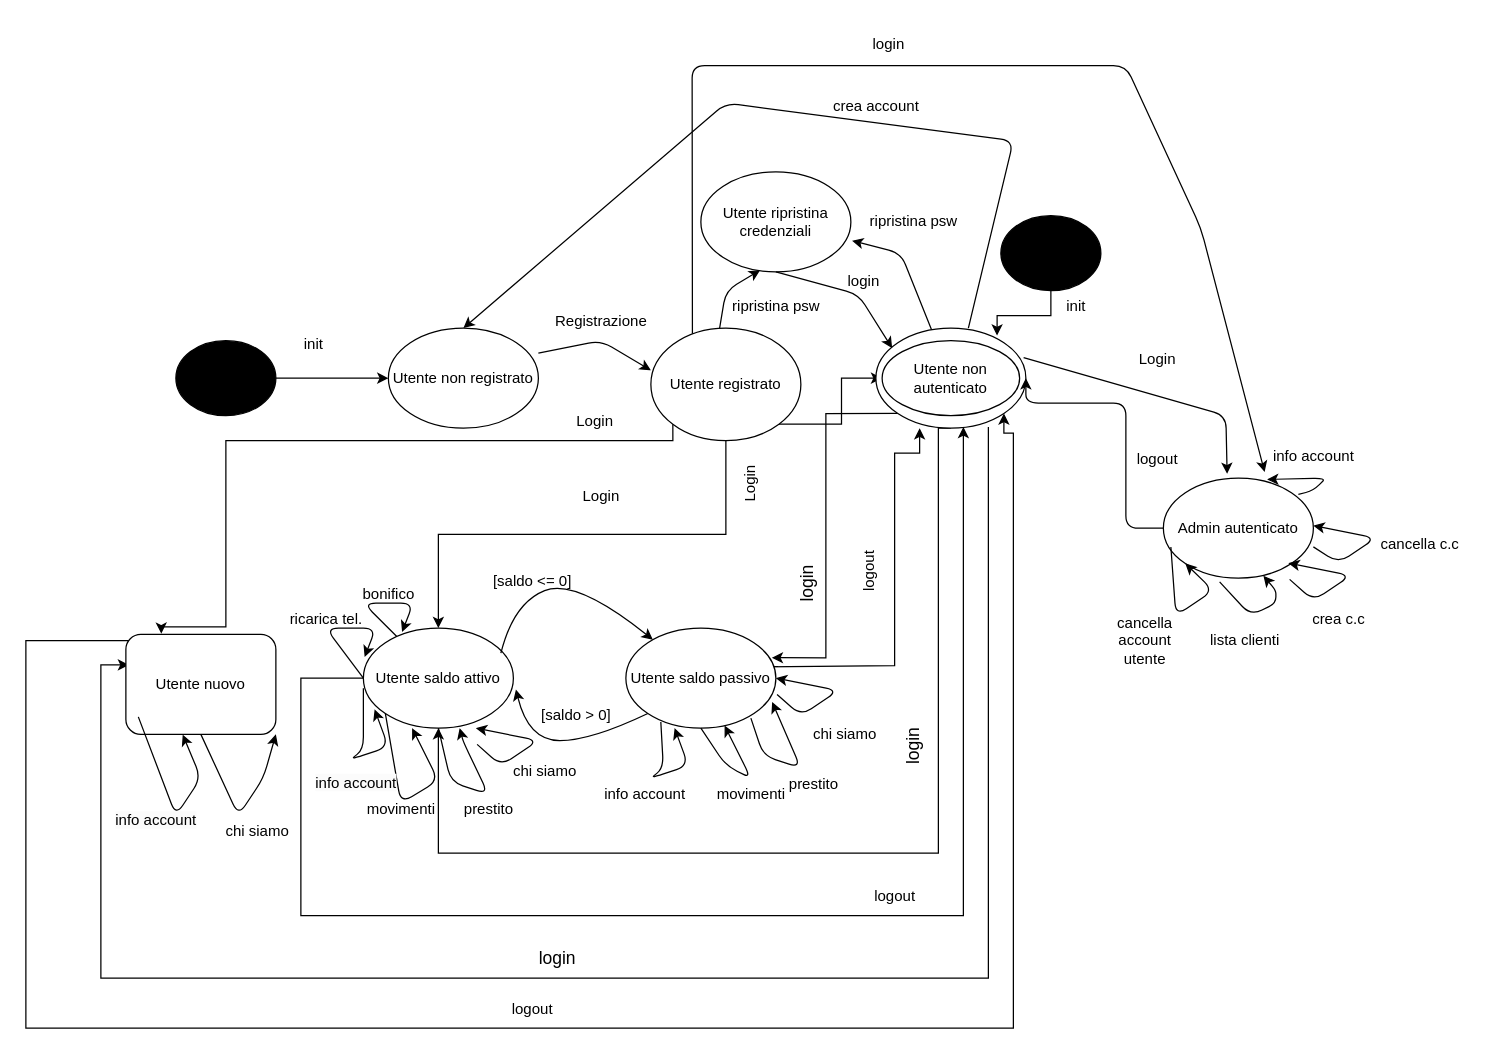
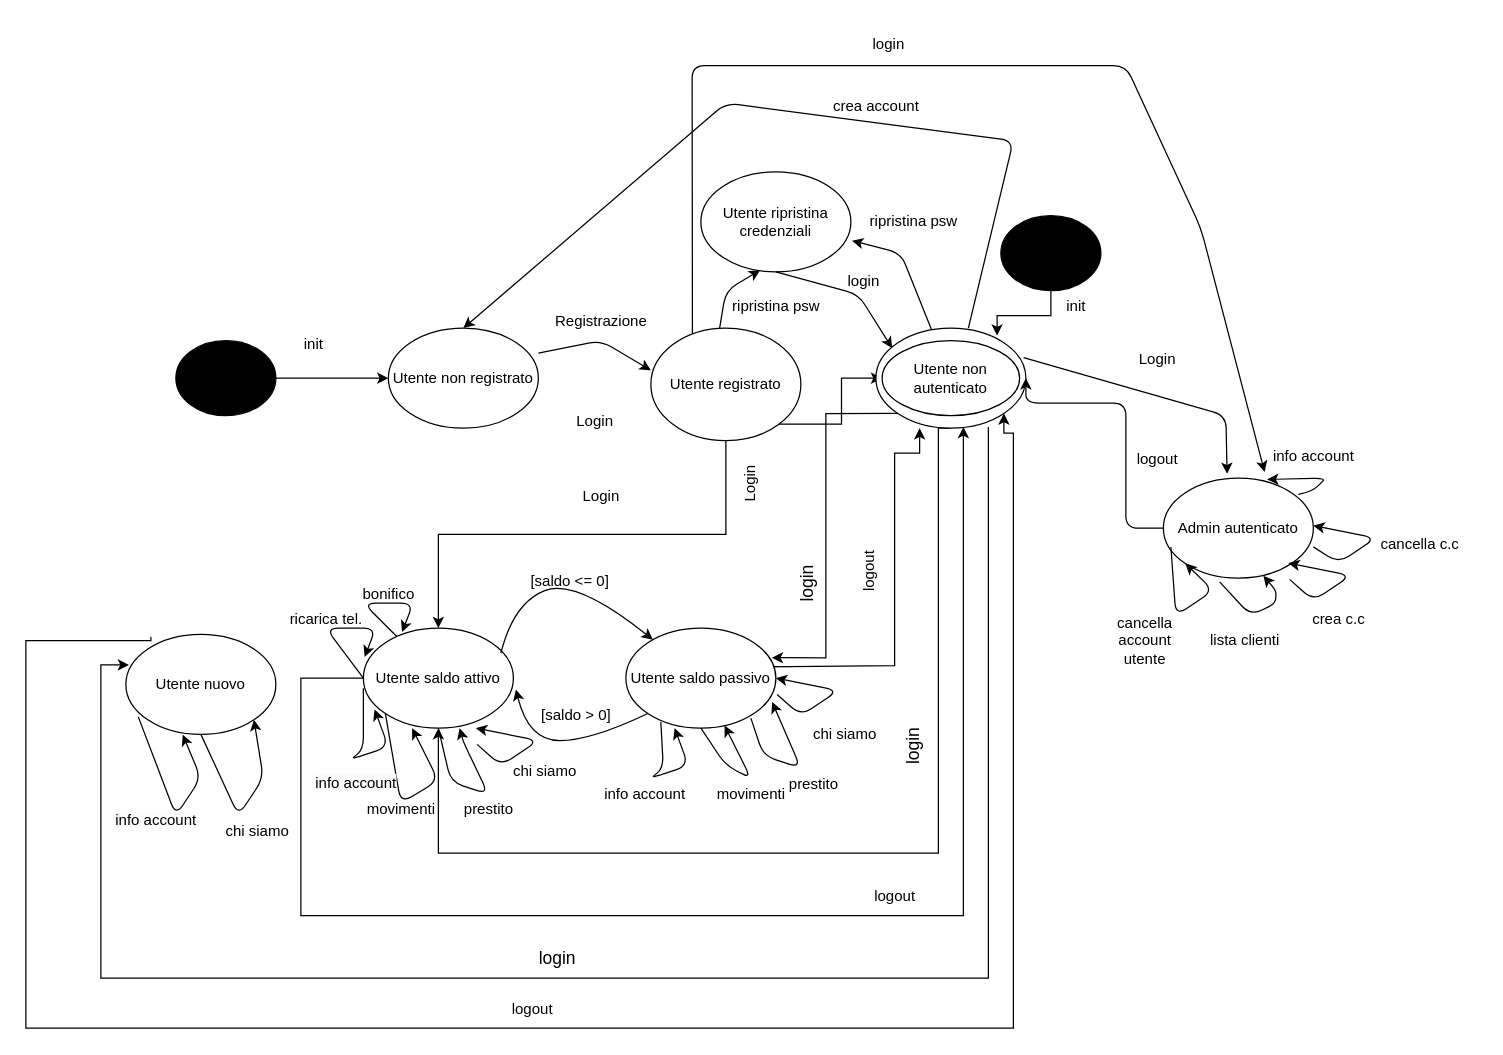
(332, 441) -> none
(532, 582) -> (569, 582)
(201, 684) -> (201, 684)
